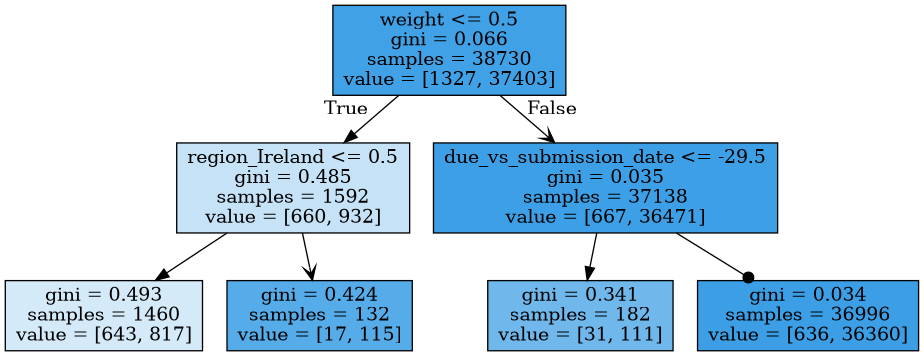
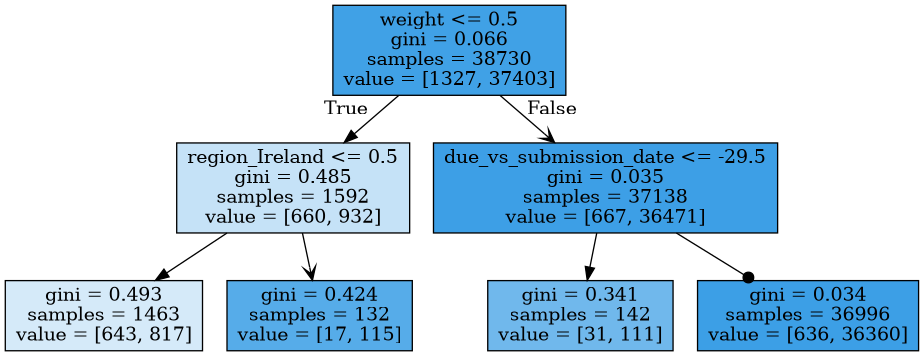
(104, 316) -> (104, 316)
(580, 316) -> (580, 316)
